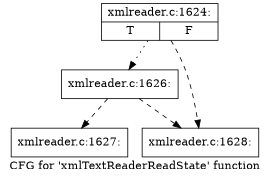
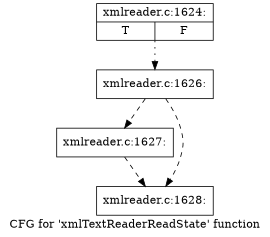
(188, 79) -> (133, 168)
